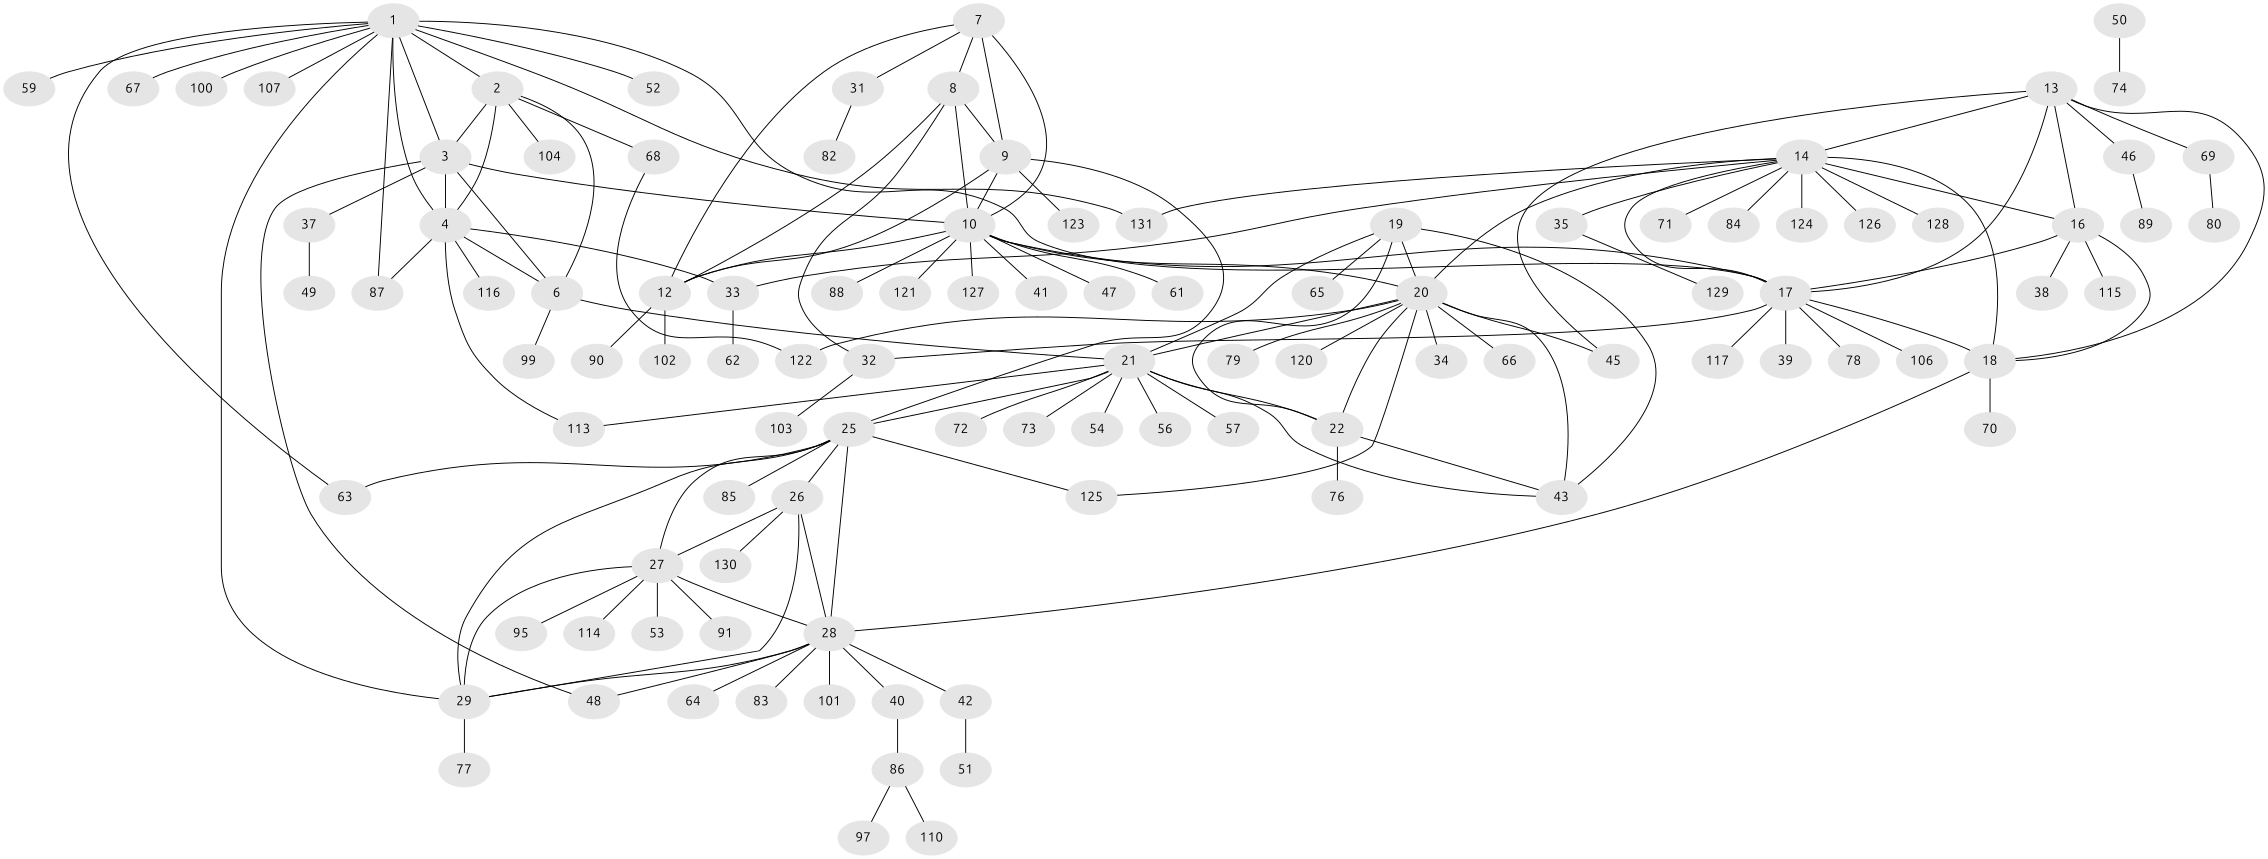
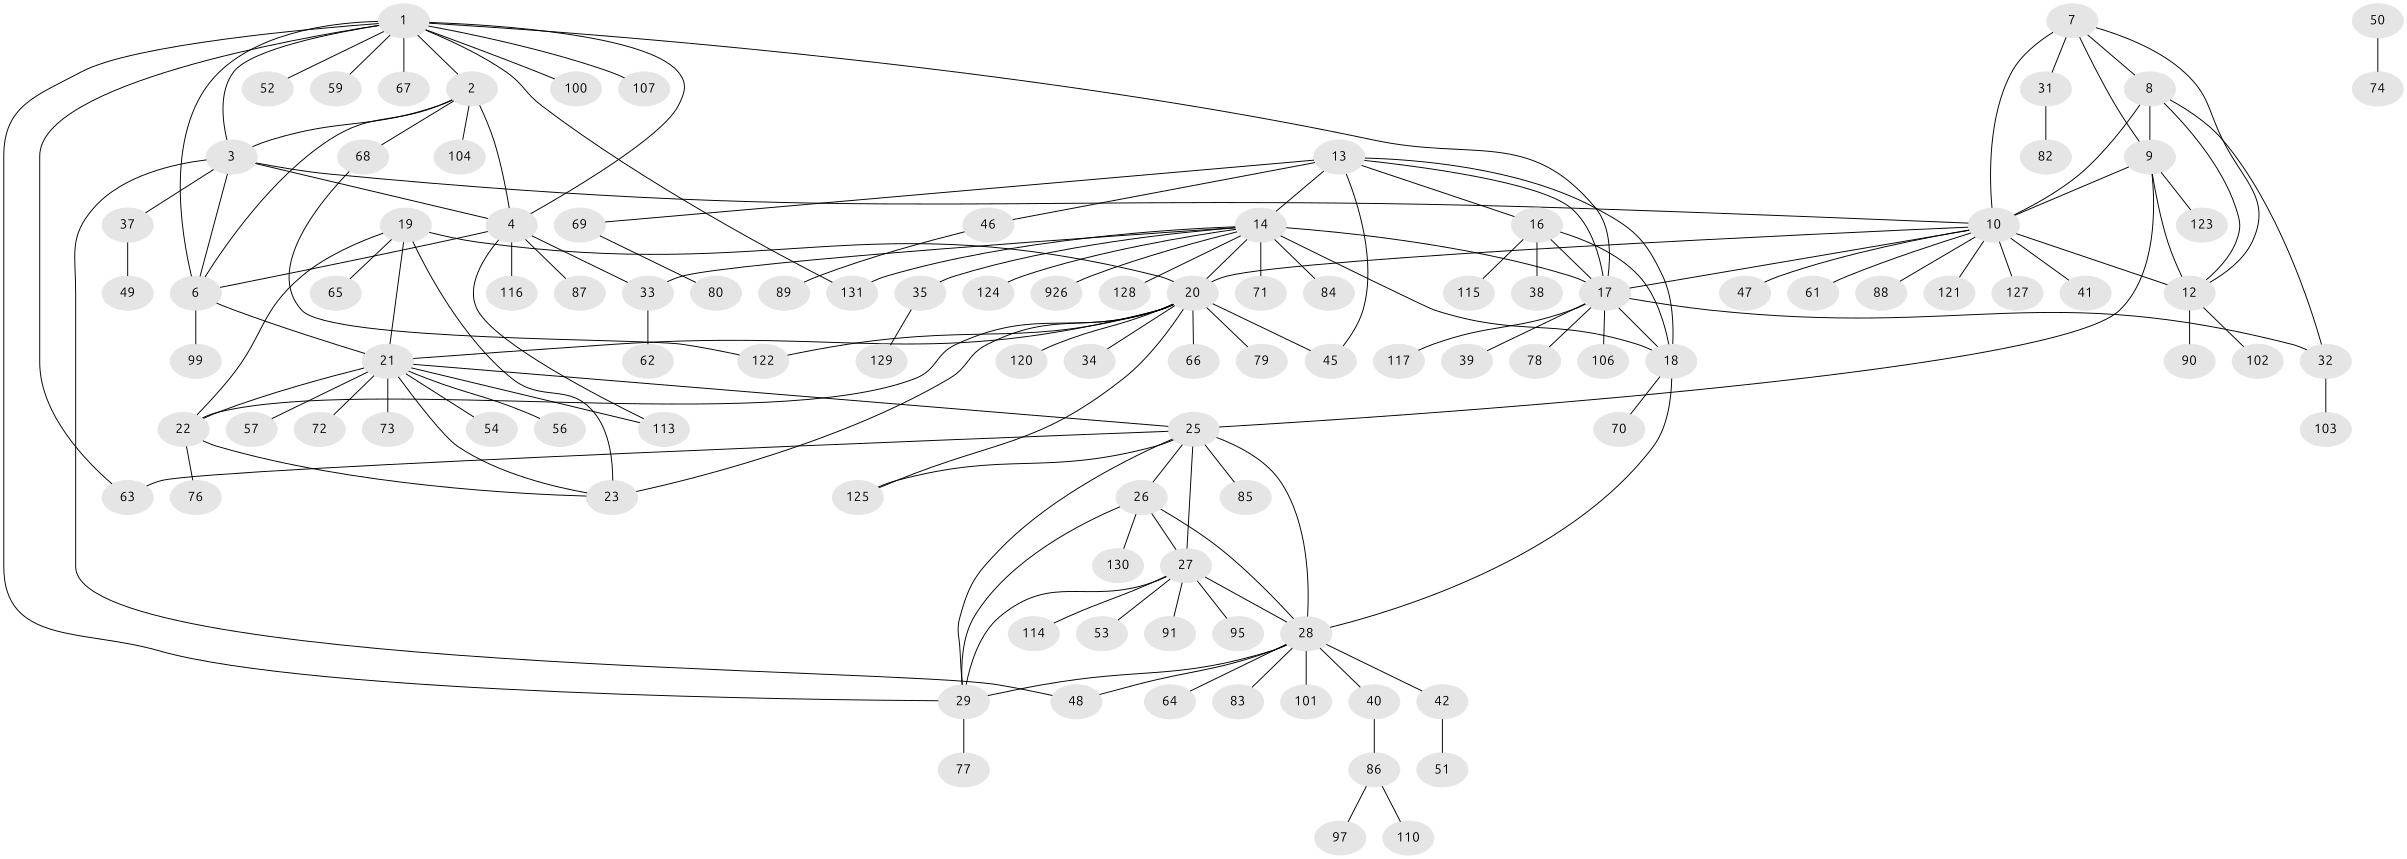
(385, 157) -> (206, 90)
(1940, 191) -> none
(1870, 225) -> (1056, 293)
(1562, 498) -> (612, 498)
